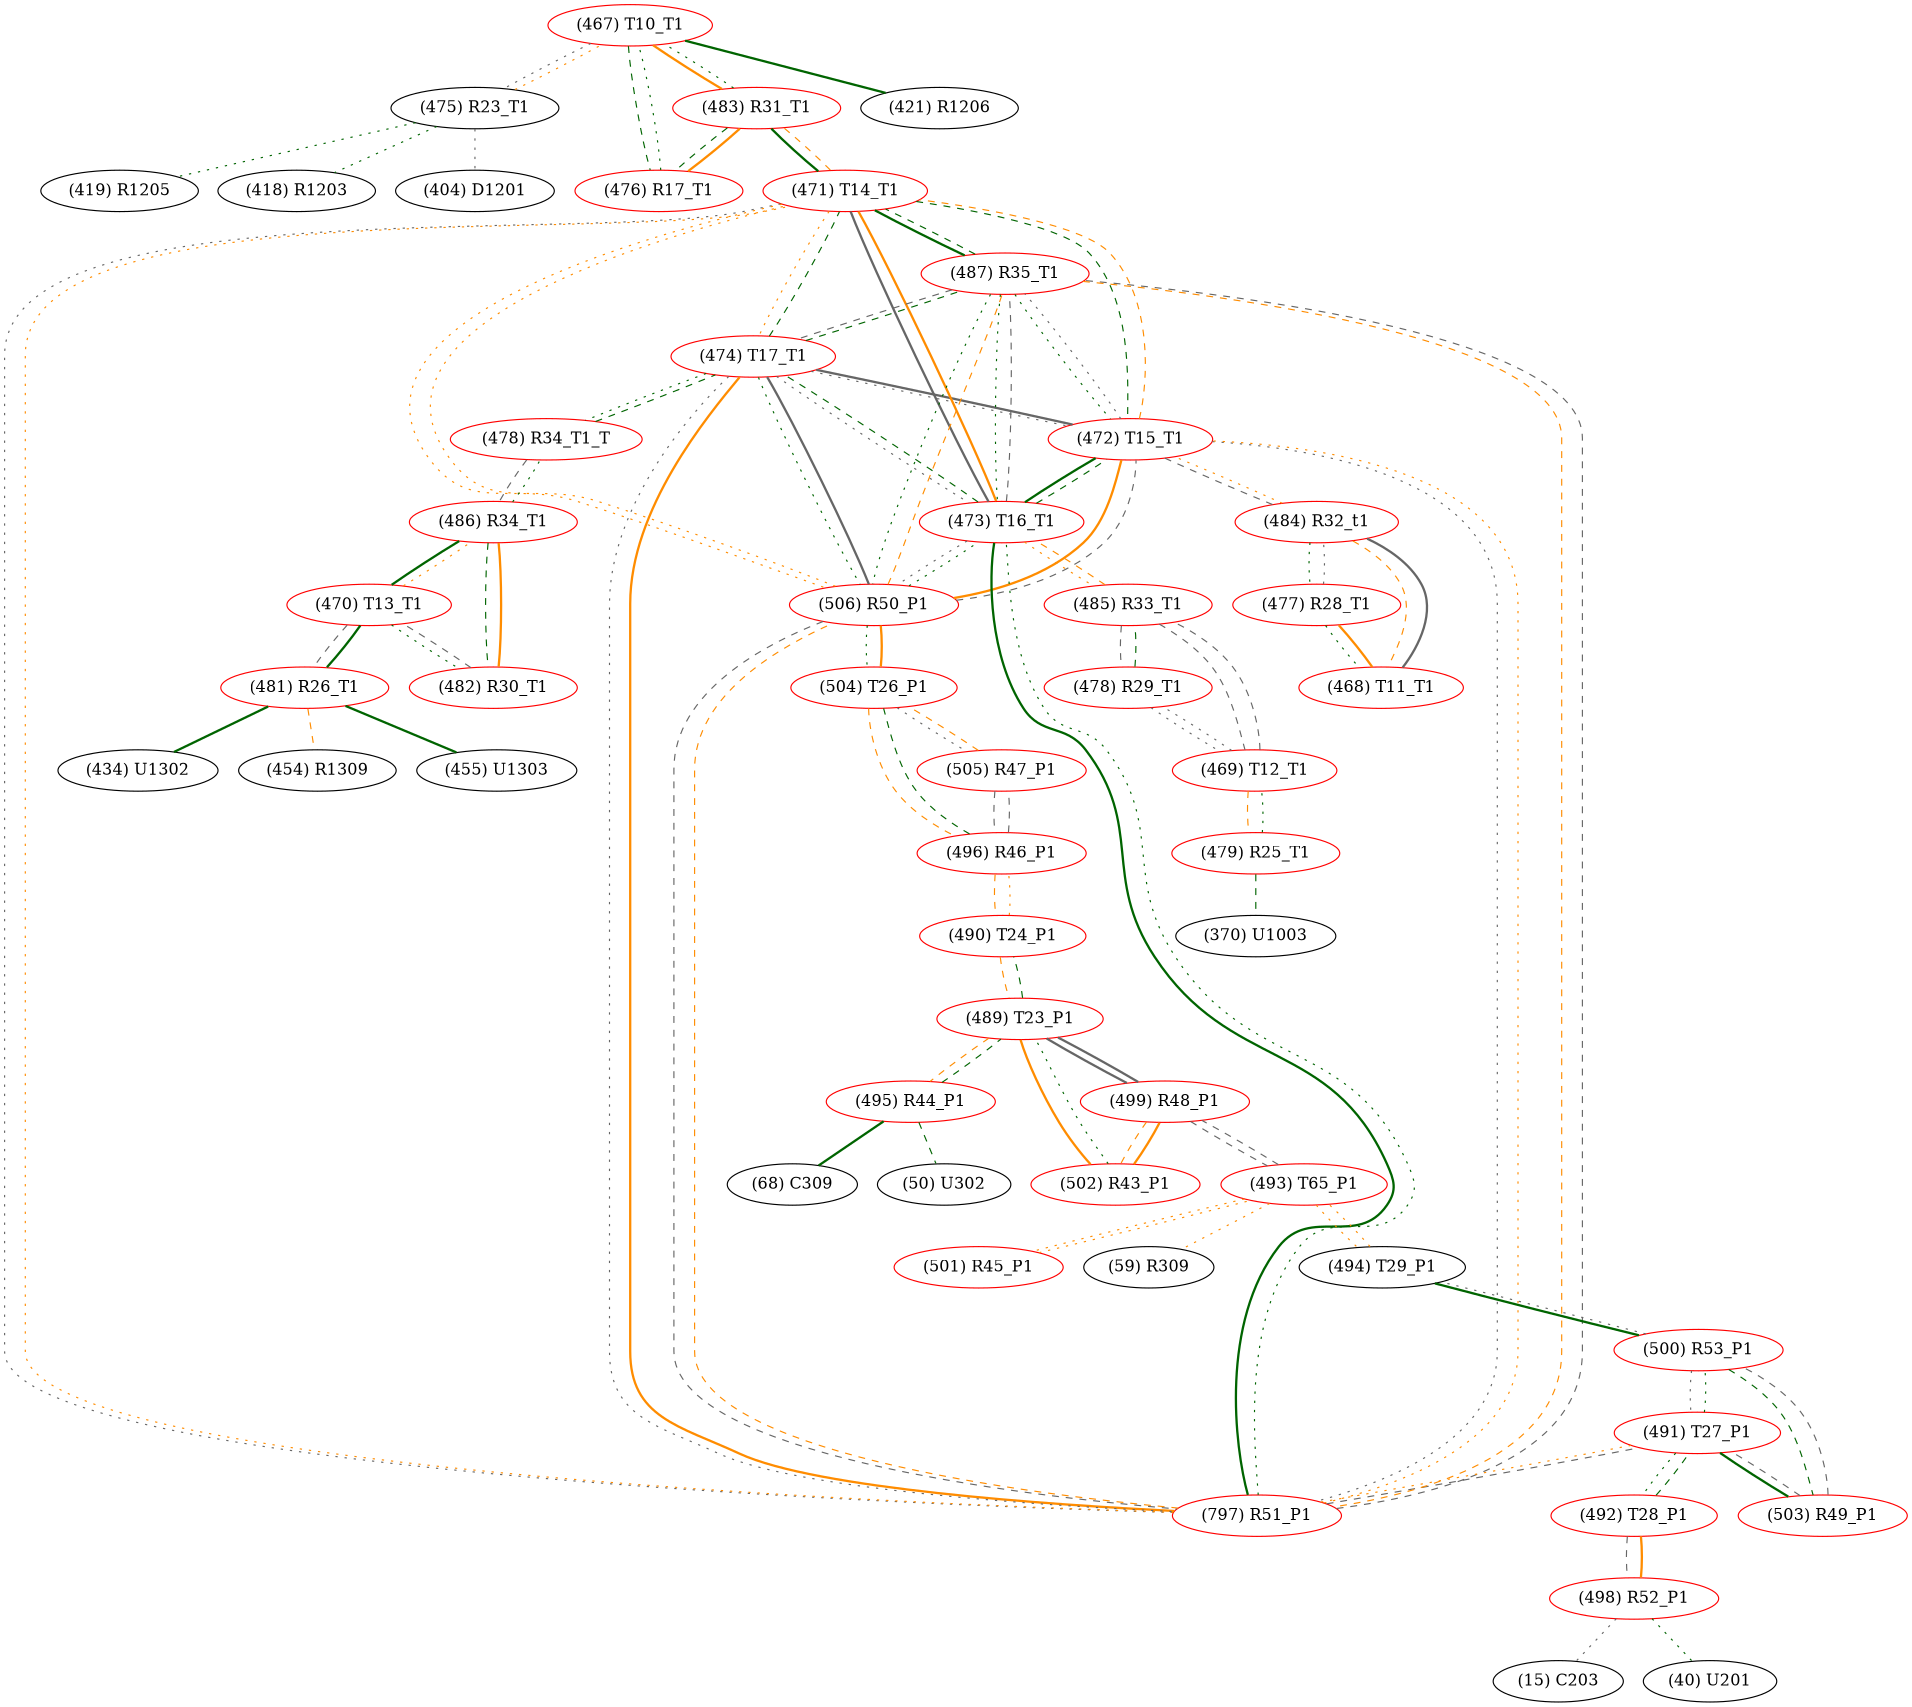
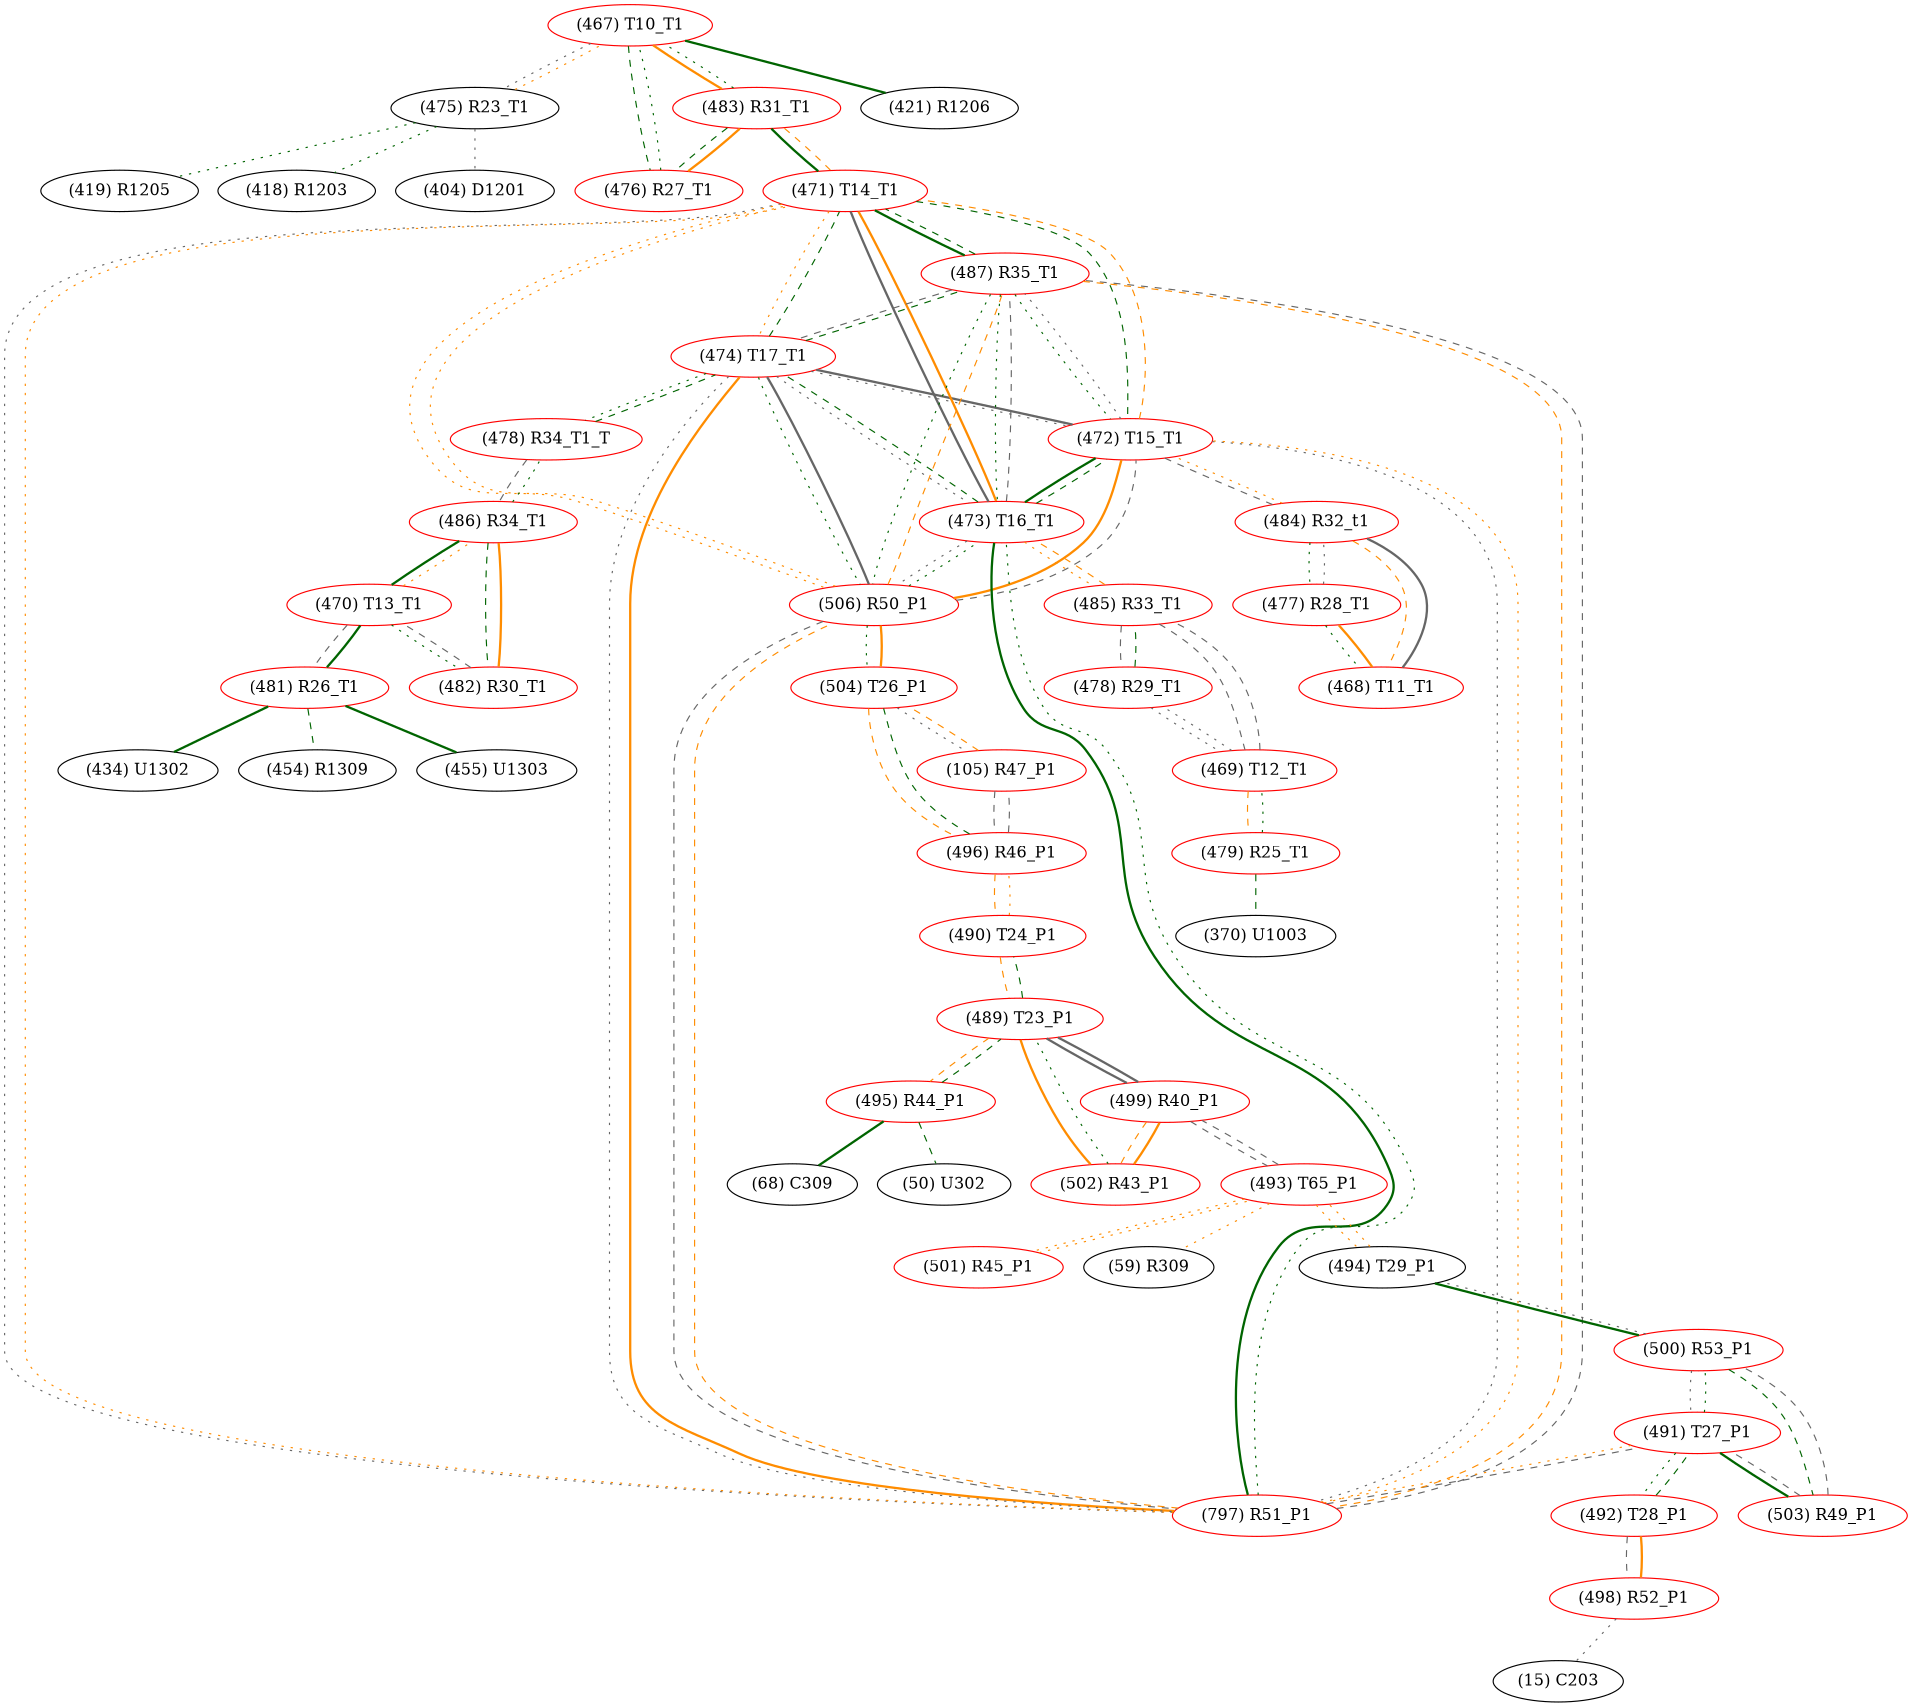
(659, 191) -> (659, 191)
(311, 729) -> (311, 729)
(1002, 770) -> (1002, 770)
(1165, 1102) -> (1165, 1102)
(1710, 1681) -> none
